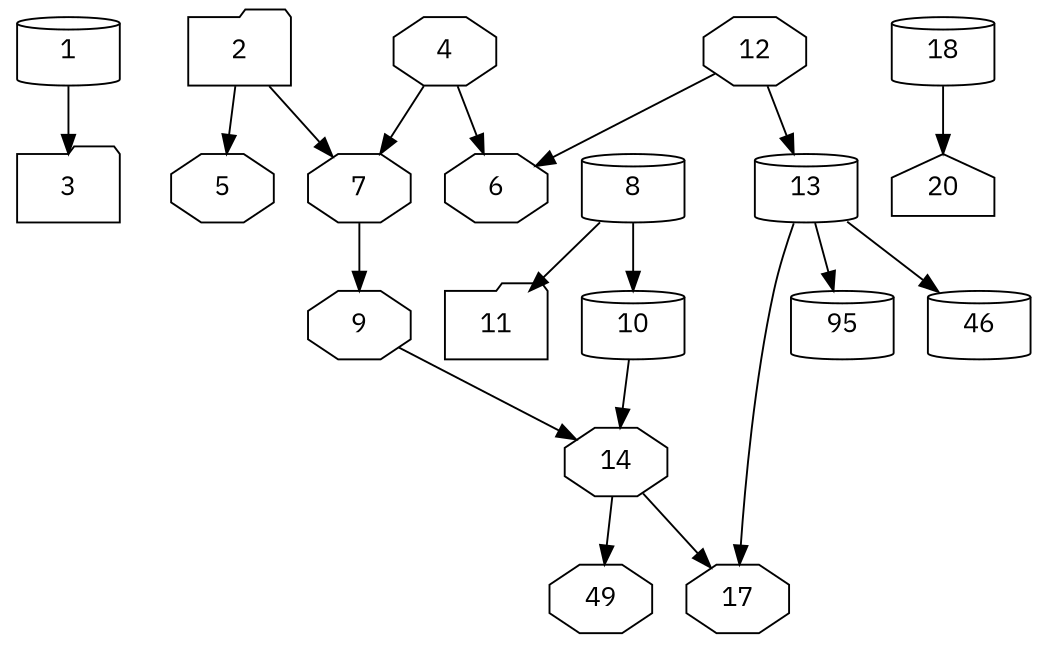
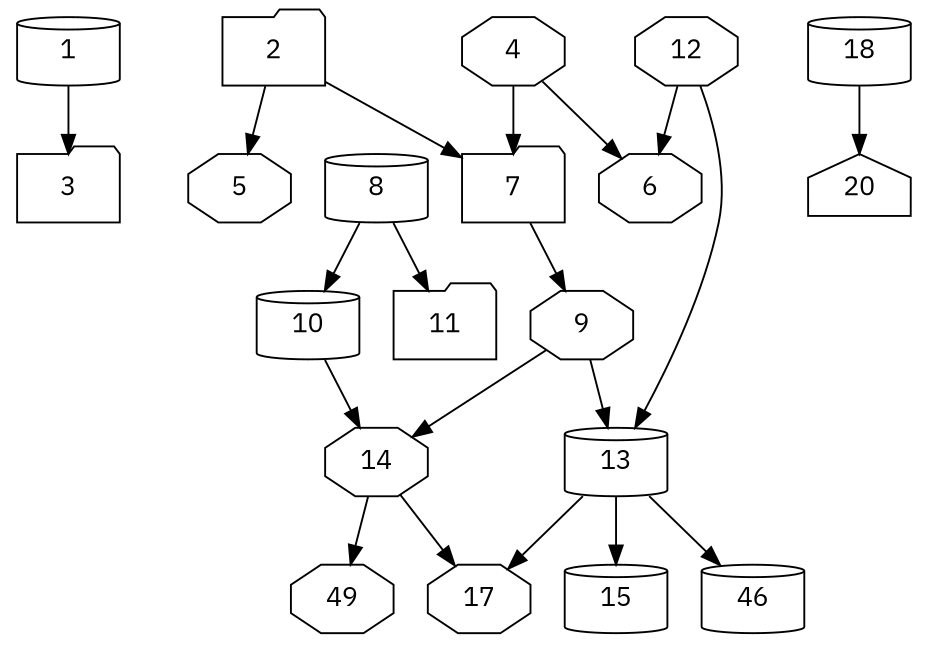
(359, 188) -> (513, 188)
(842, 325) -> (616, 599)
none -> (597, 385)
